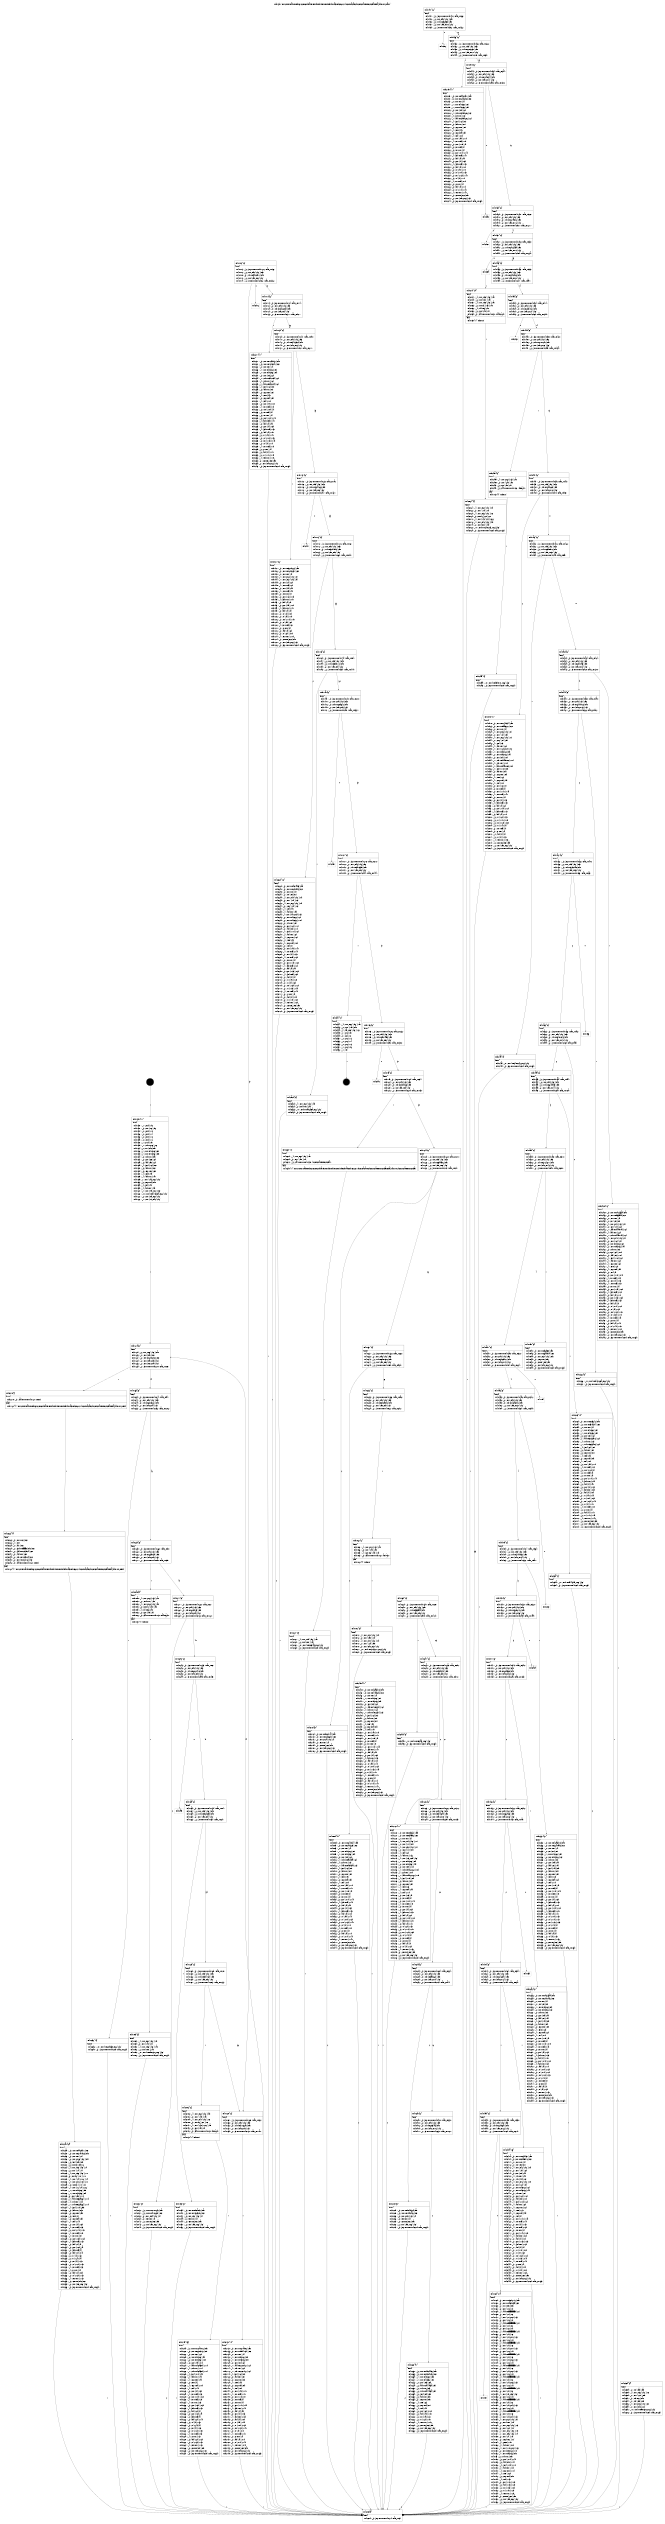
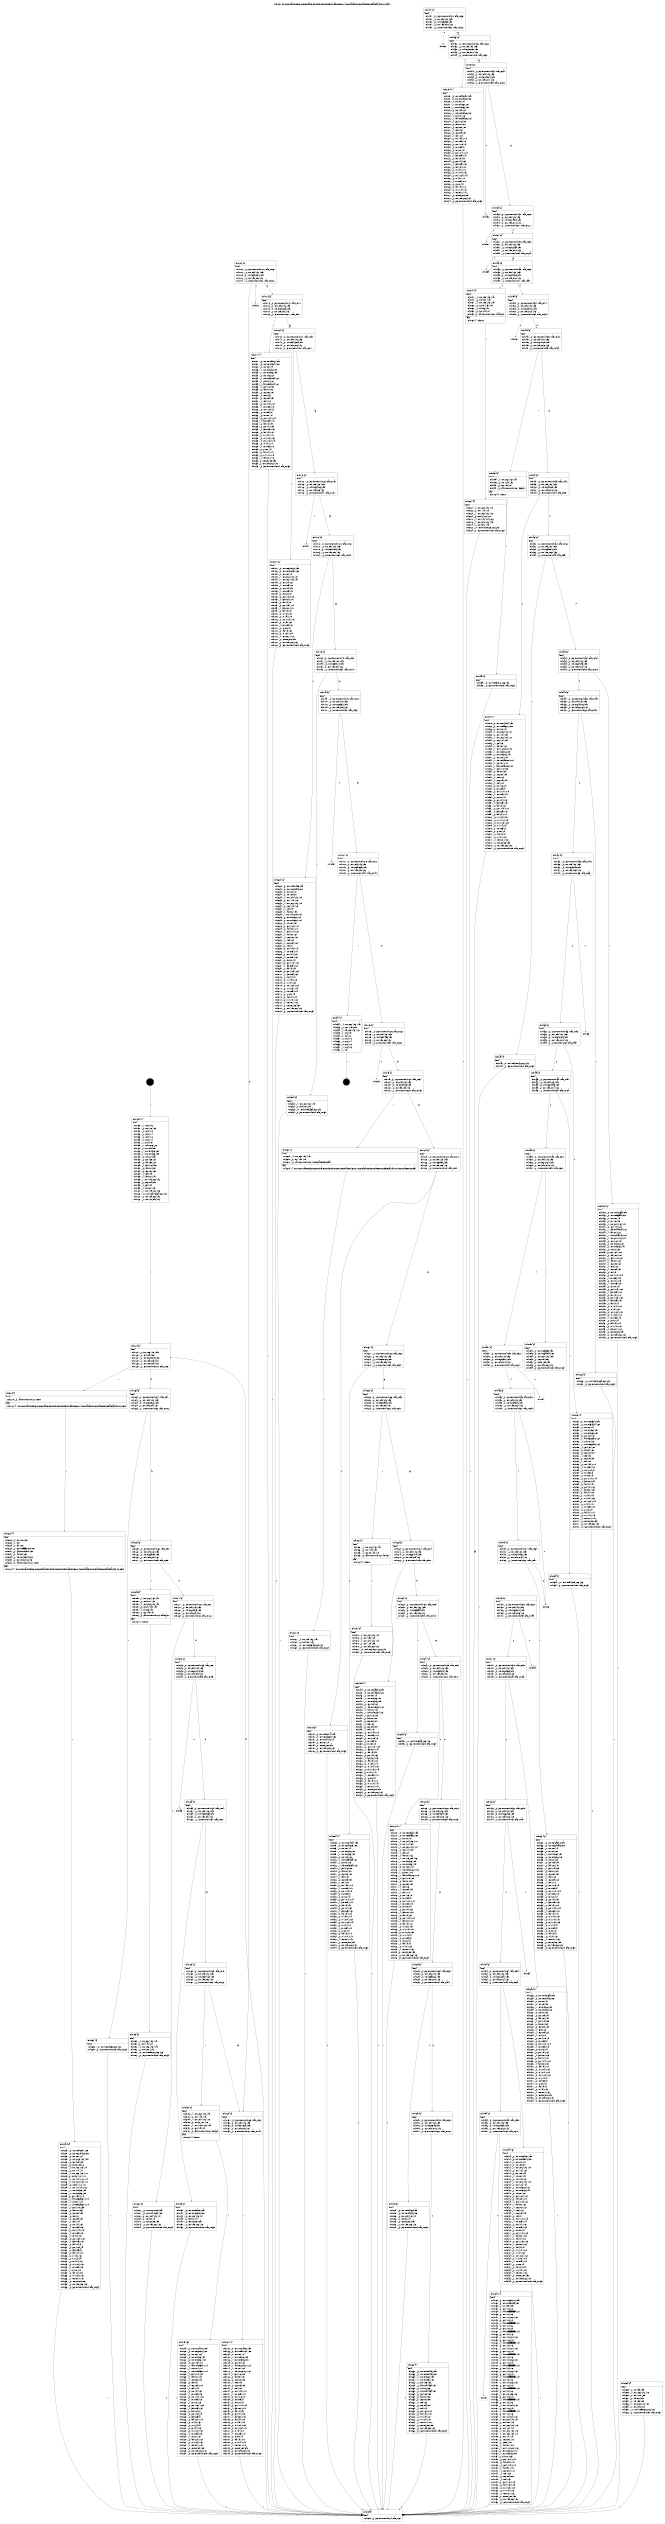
(486, 281) -> (502, 286)
none -> (413, 1552)
(517, 1579) -> (542, 1582)
